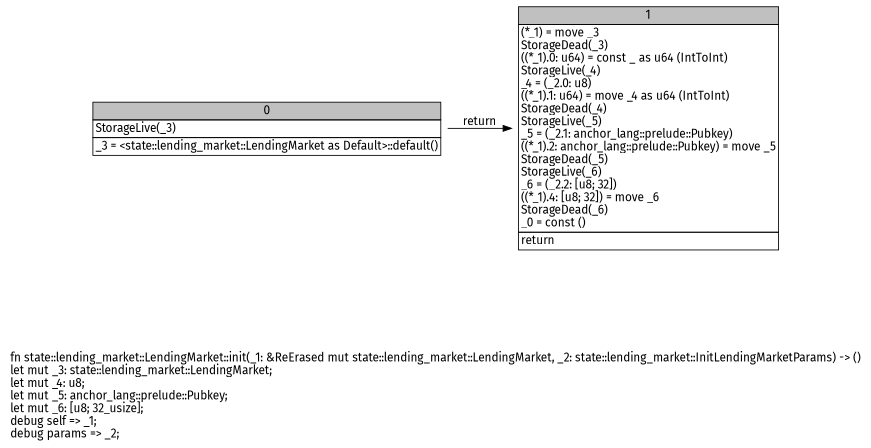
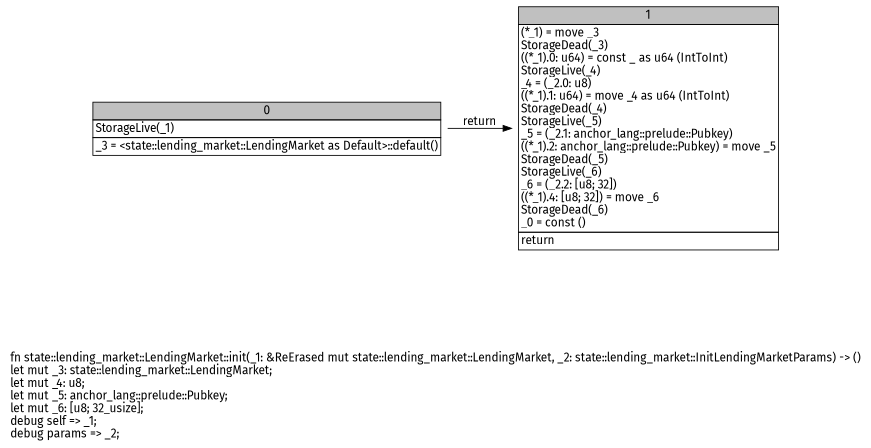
(136, 128) -> (135, 128)
